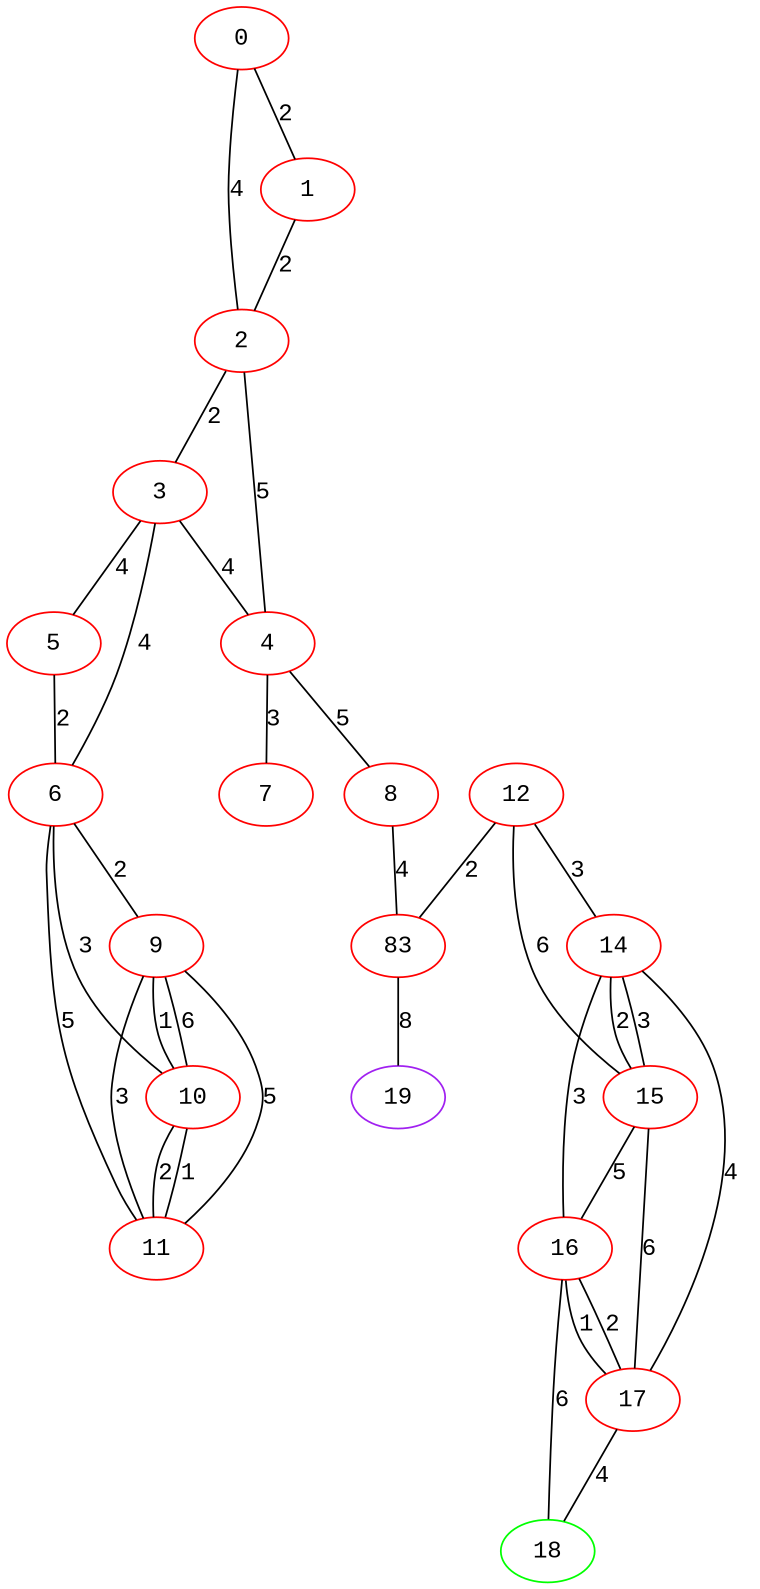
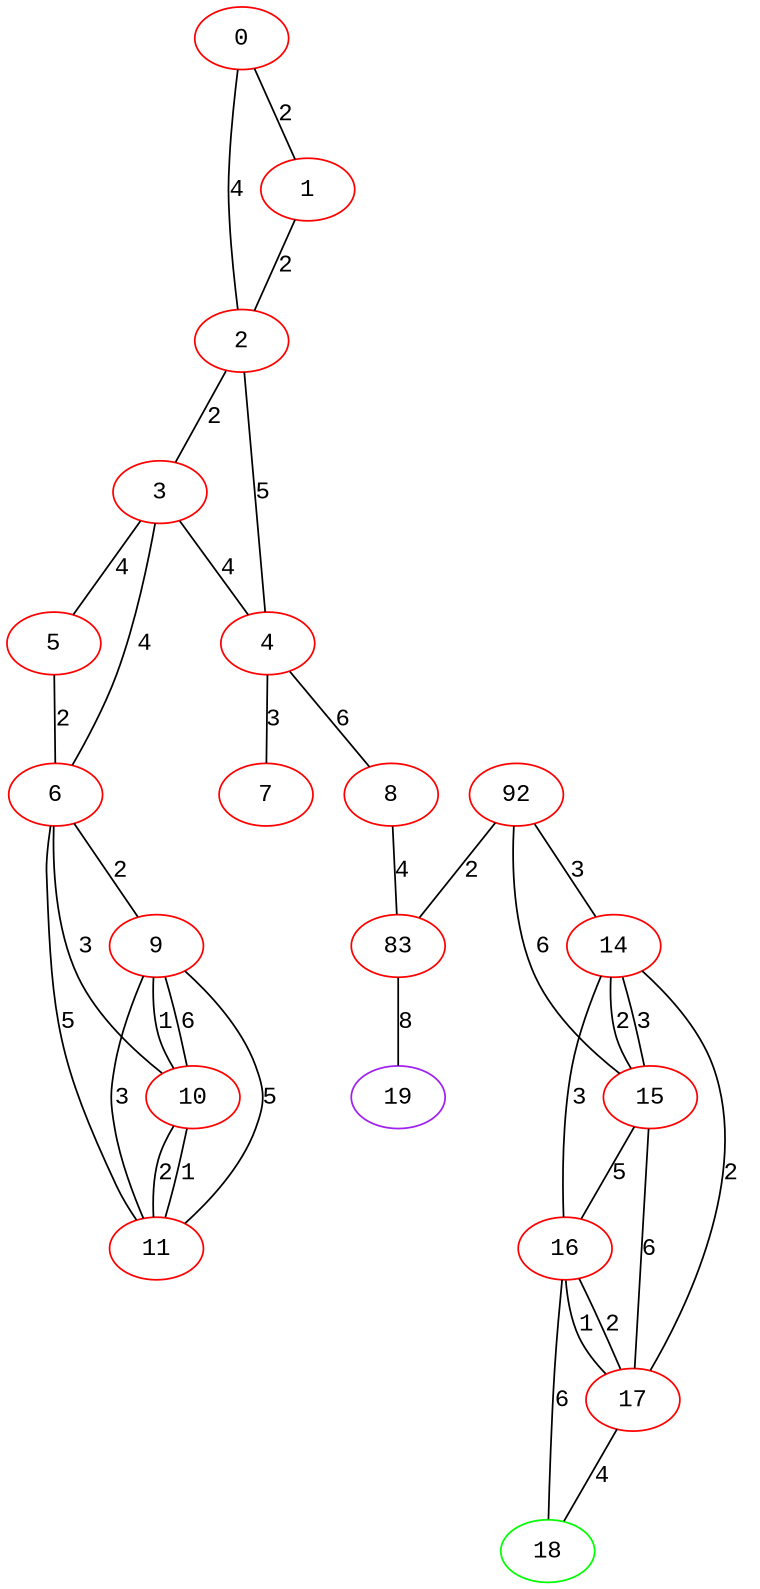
(343, 719) -> (343, 719)
(516, 795) -> (516, 795)
(731, 1173) -> (731, 1173)
